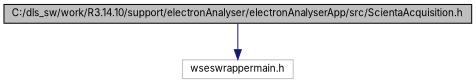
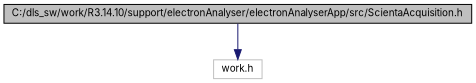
(238, 69) -> (238, 69)
